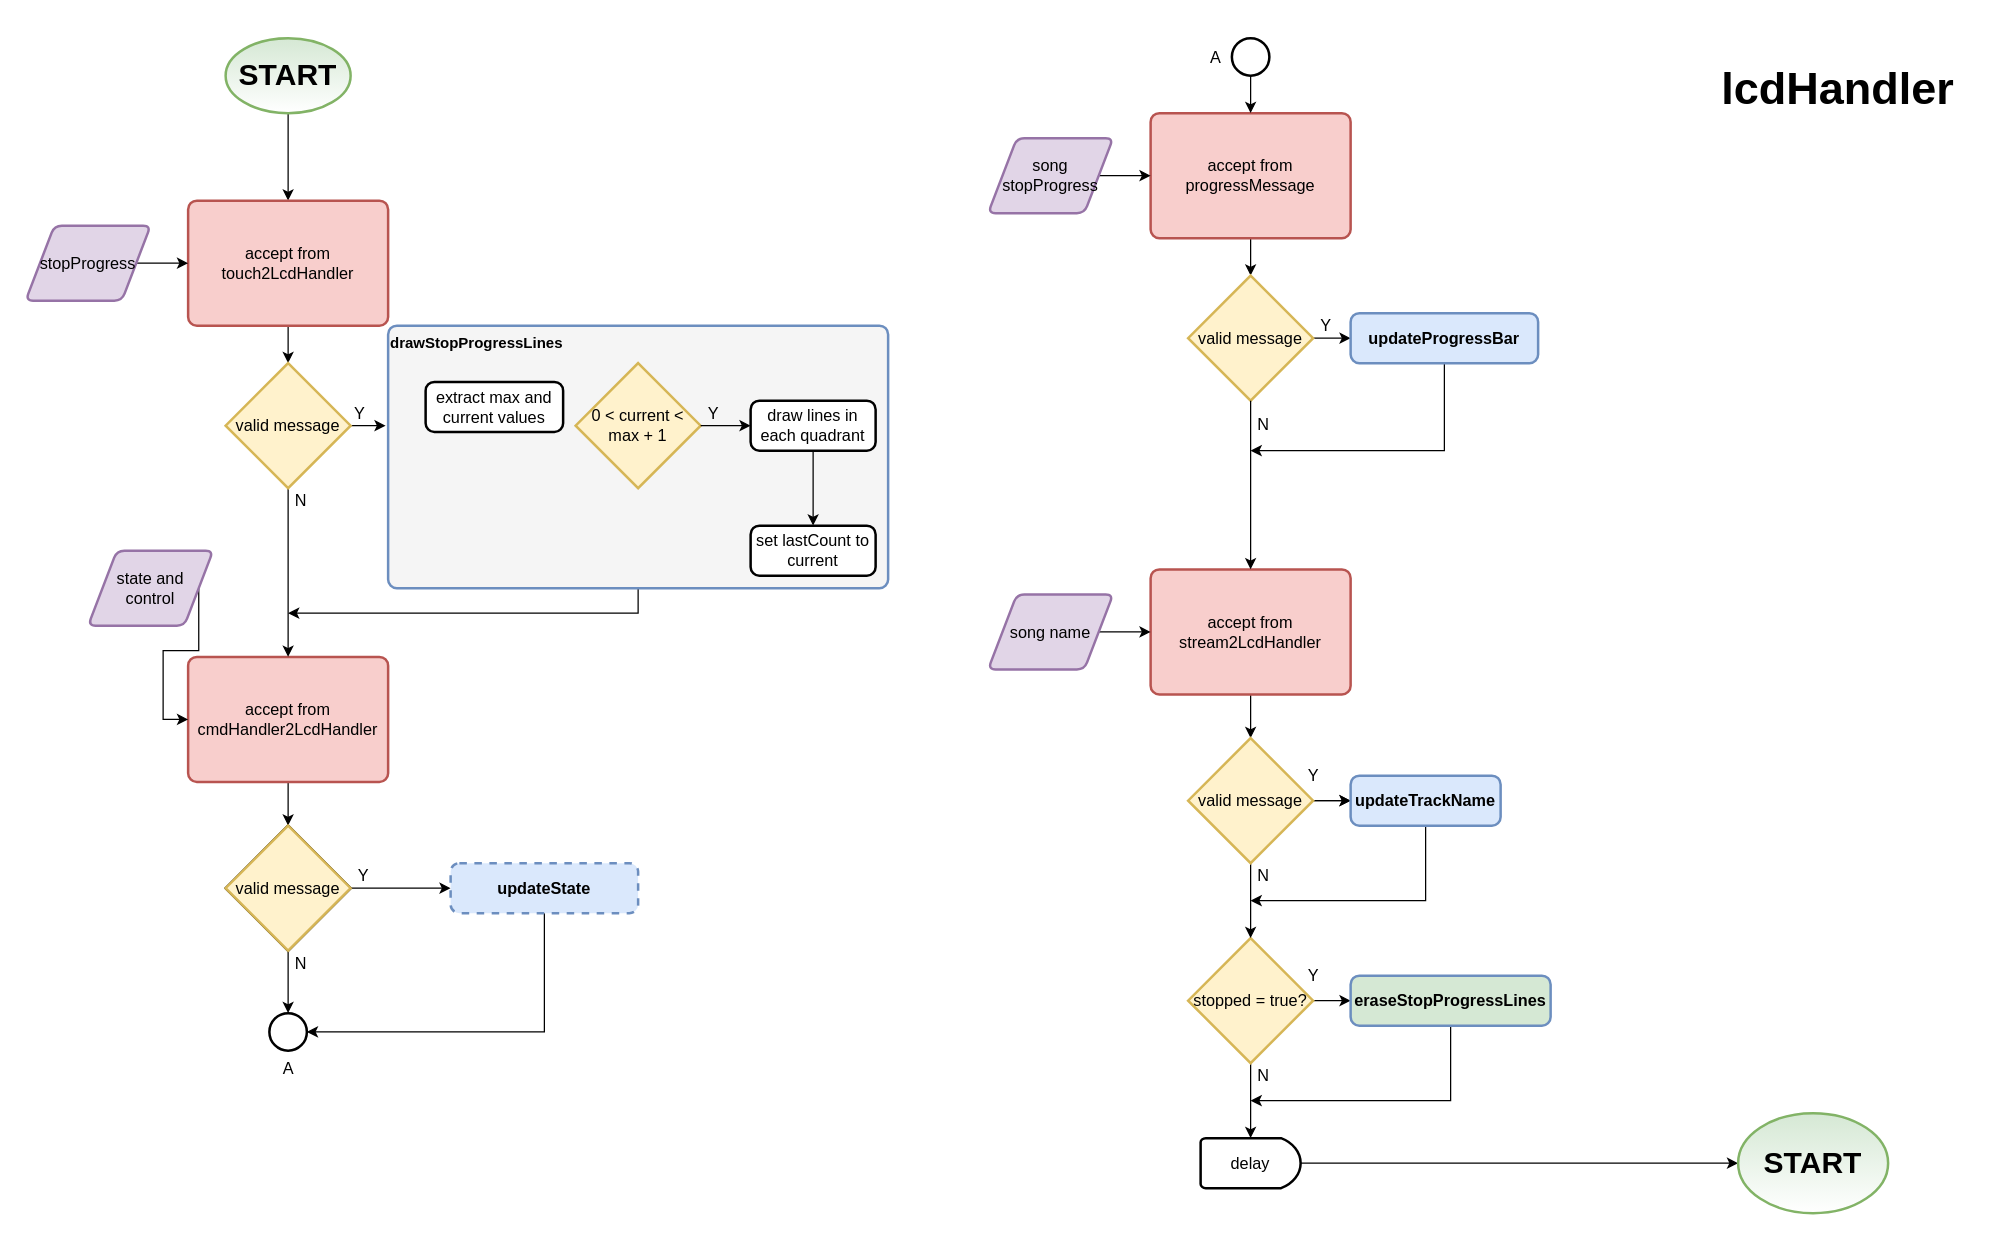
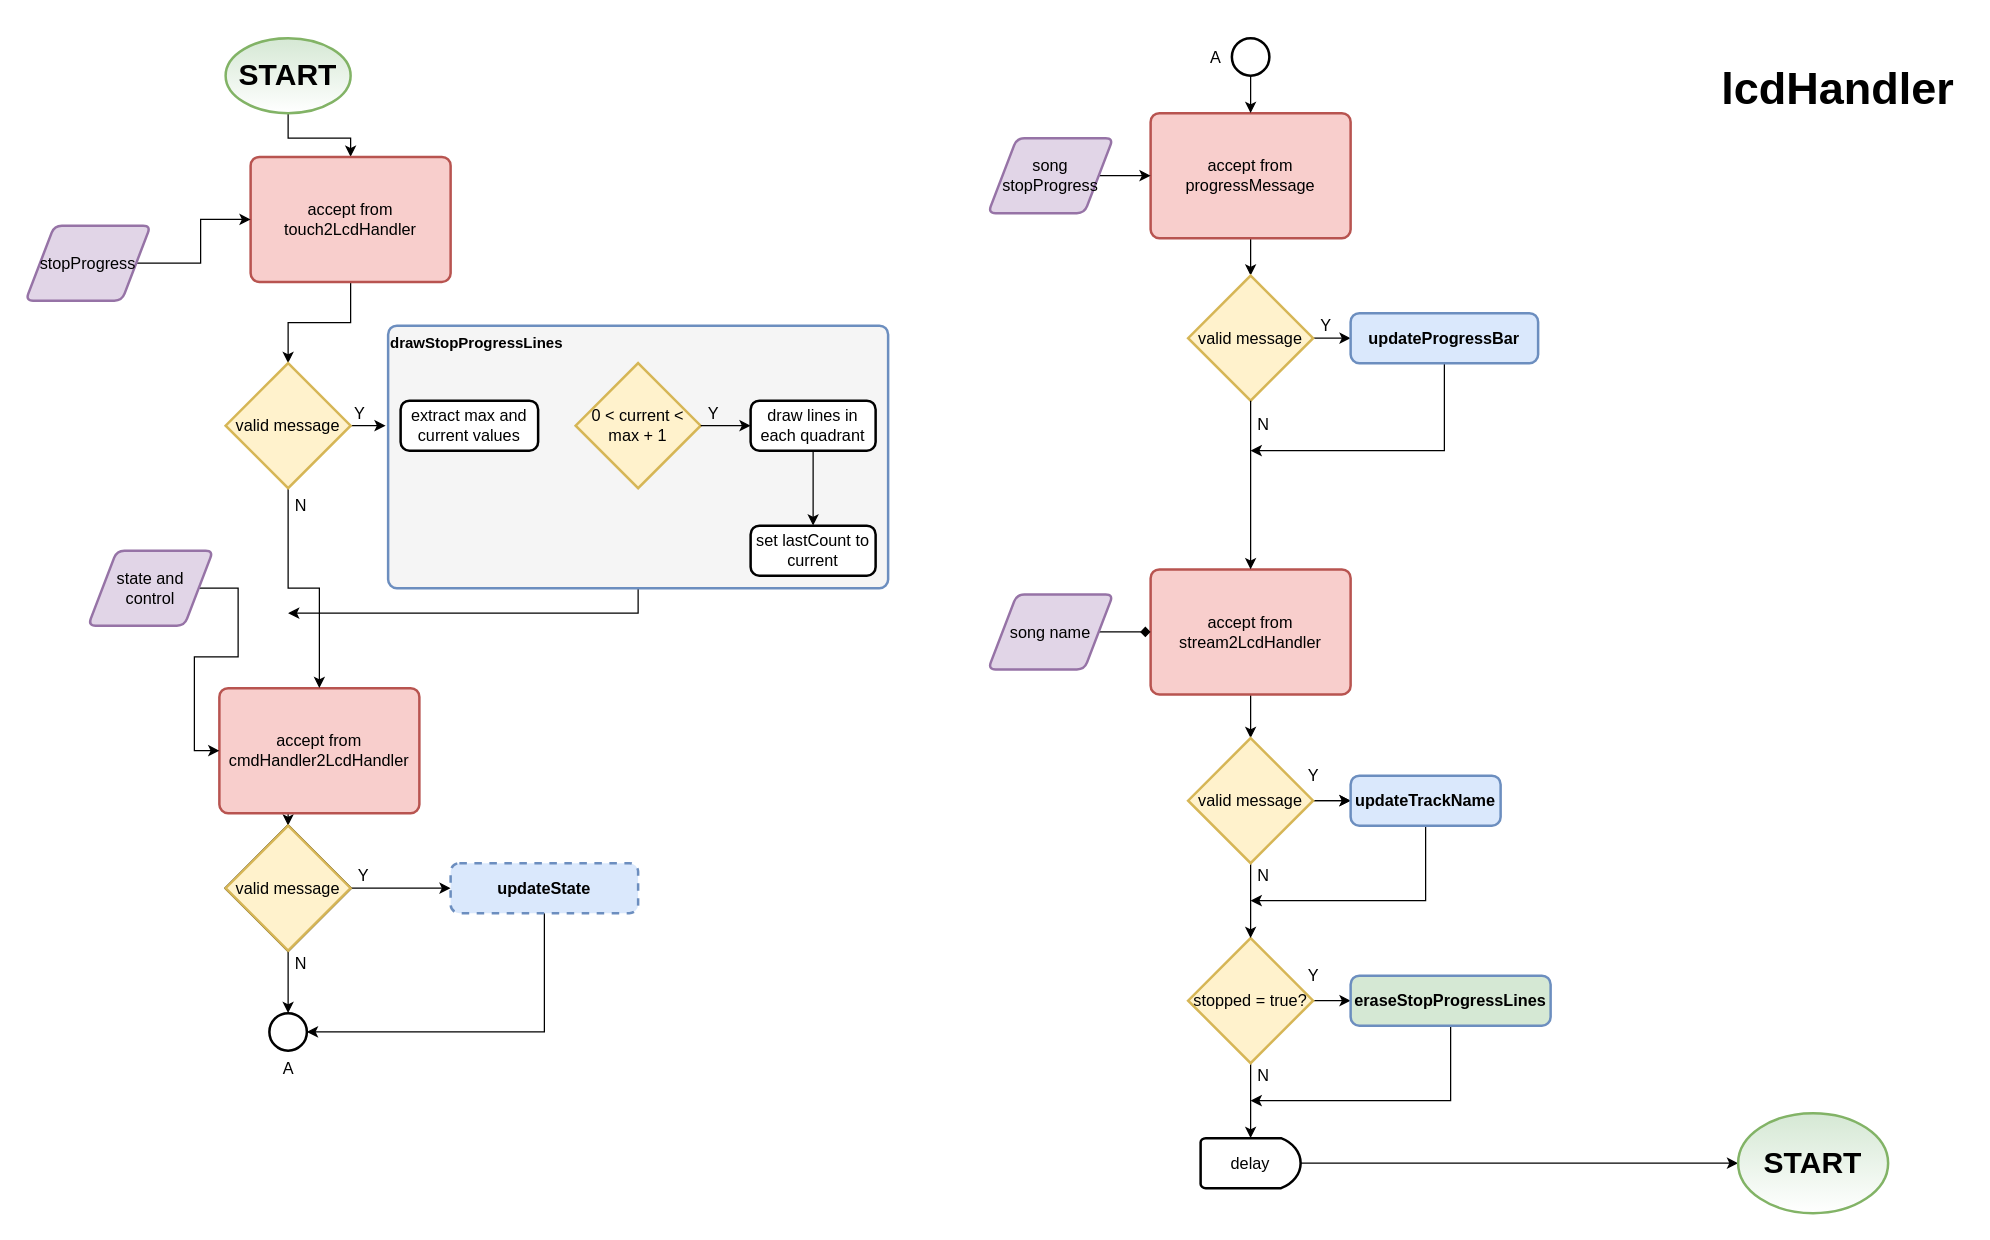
(288, 263) -> (351, 219)
(494, 407) -> (469, 426)
(1141, 632) -> (1140, 632)
(288, 719) -> (319, 751)
